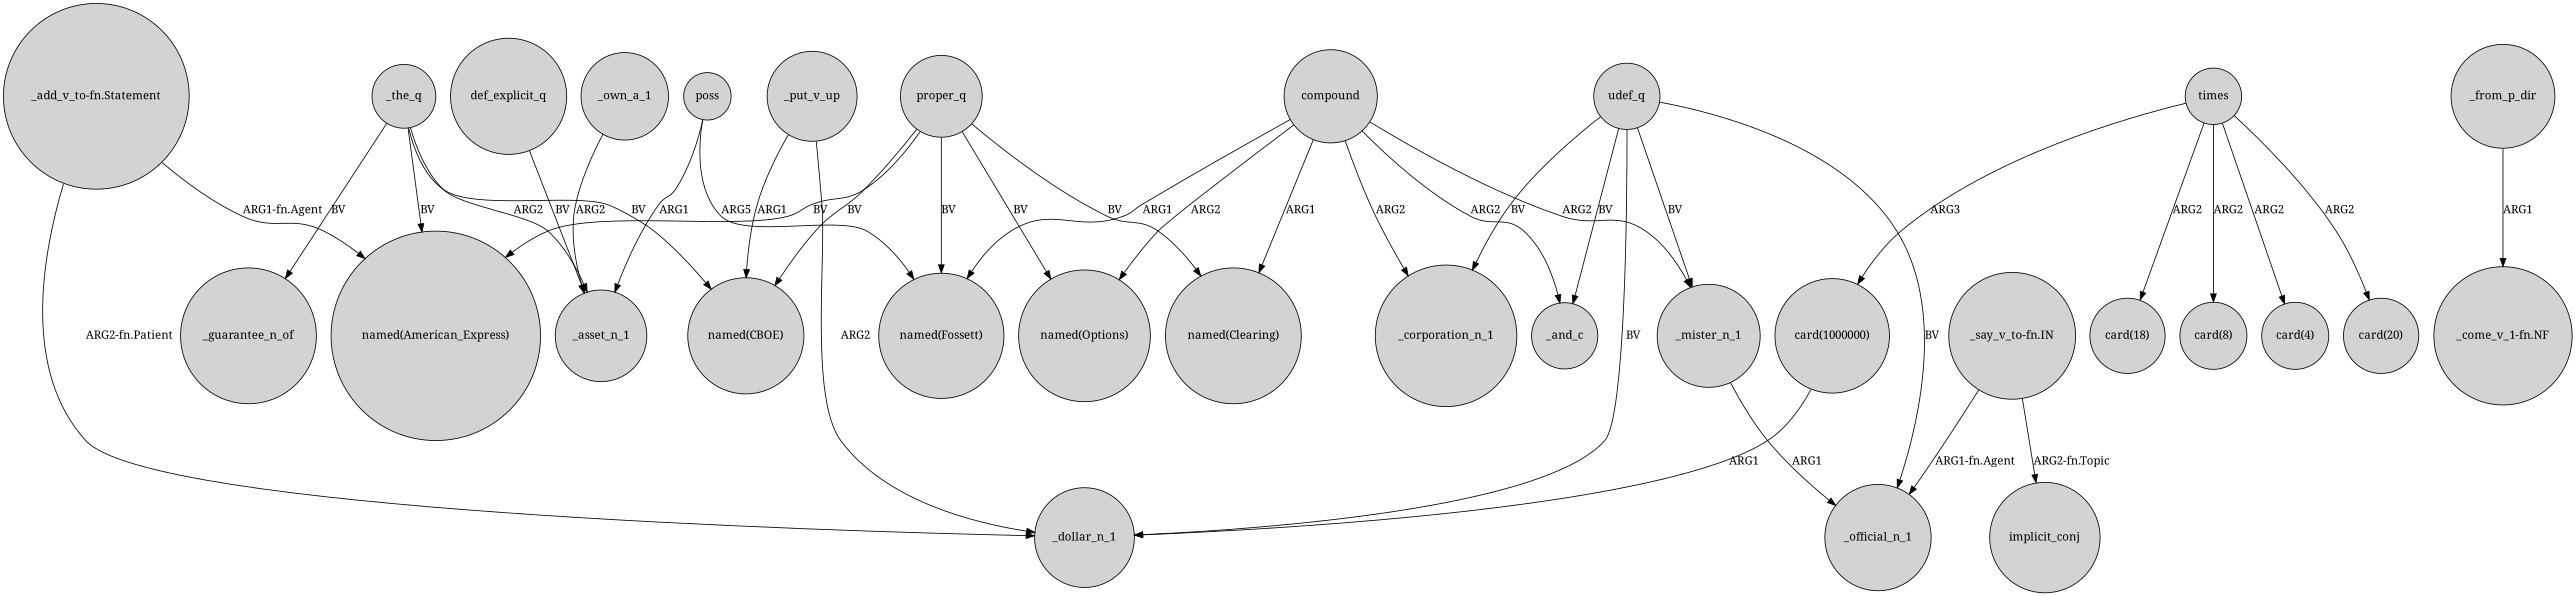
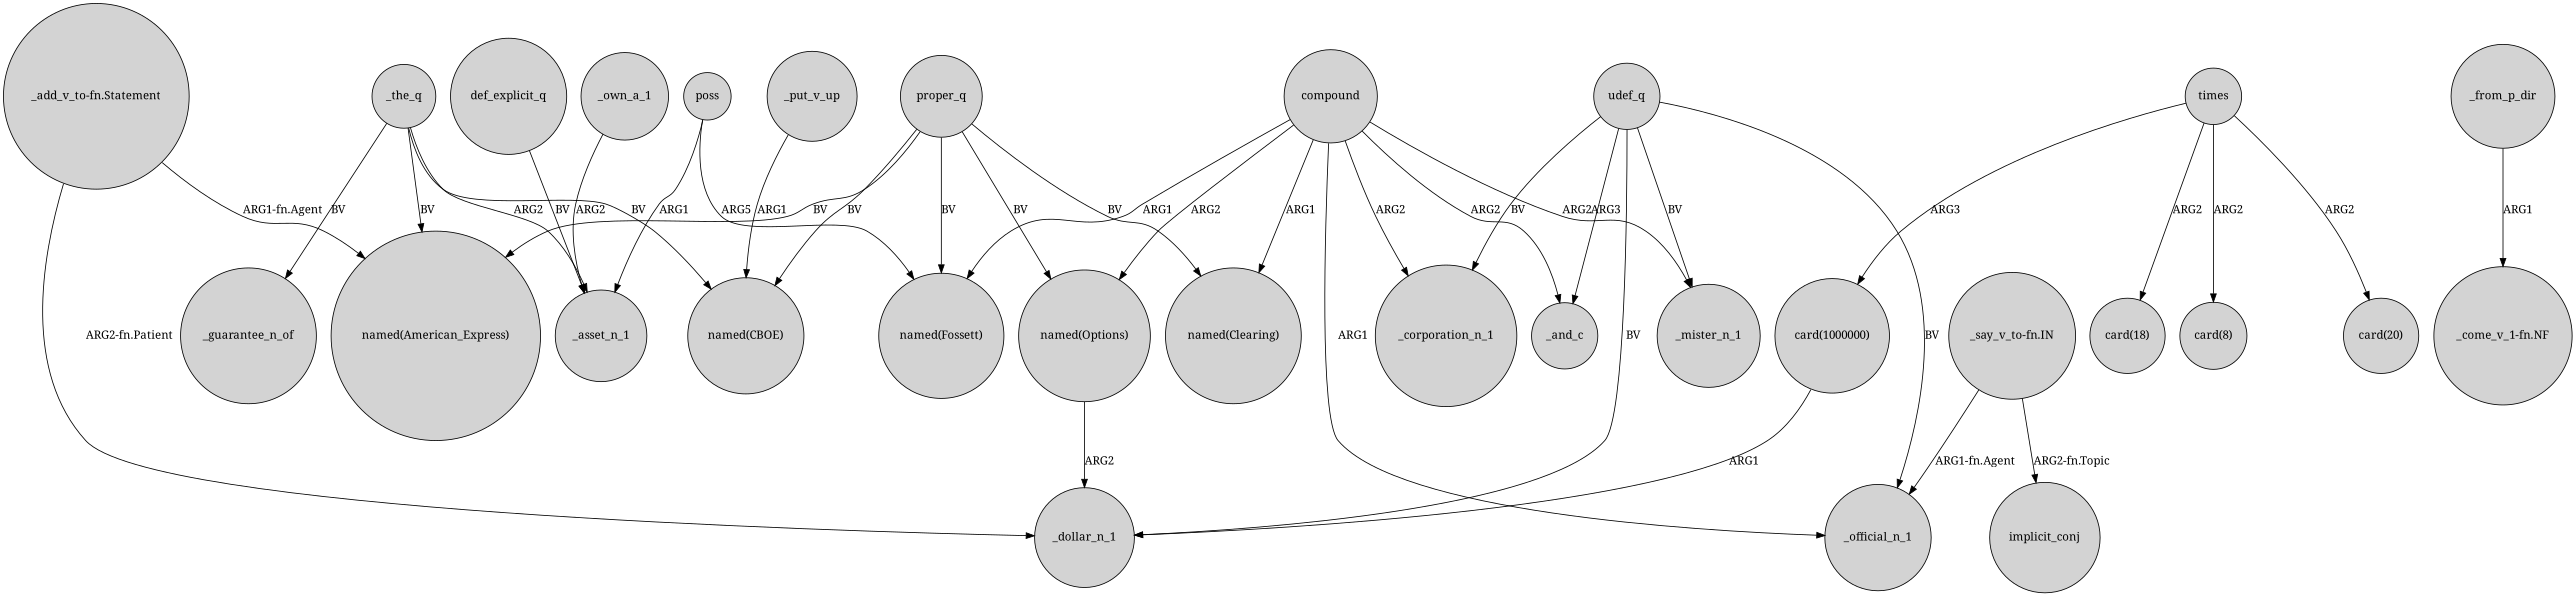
(1606, 210) -> (1606, 210)
(2295, 336) -> none
(826, 398) -> (1084, 441)
(1773, 447) -> (1424, 486)
